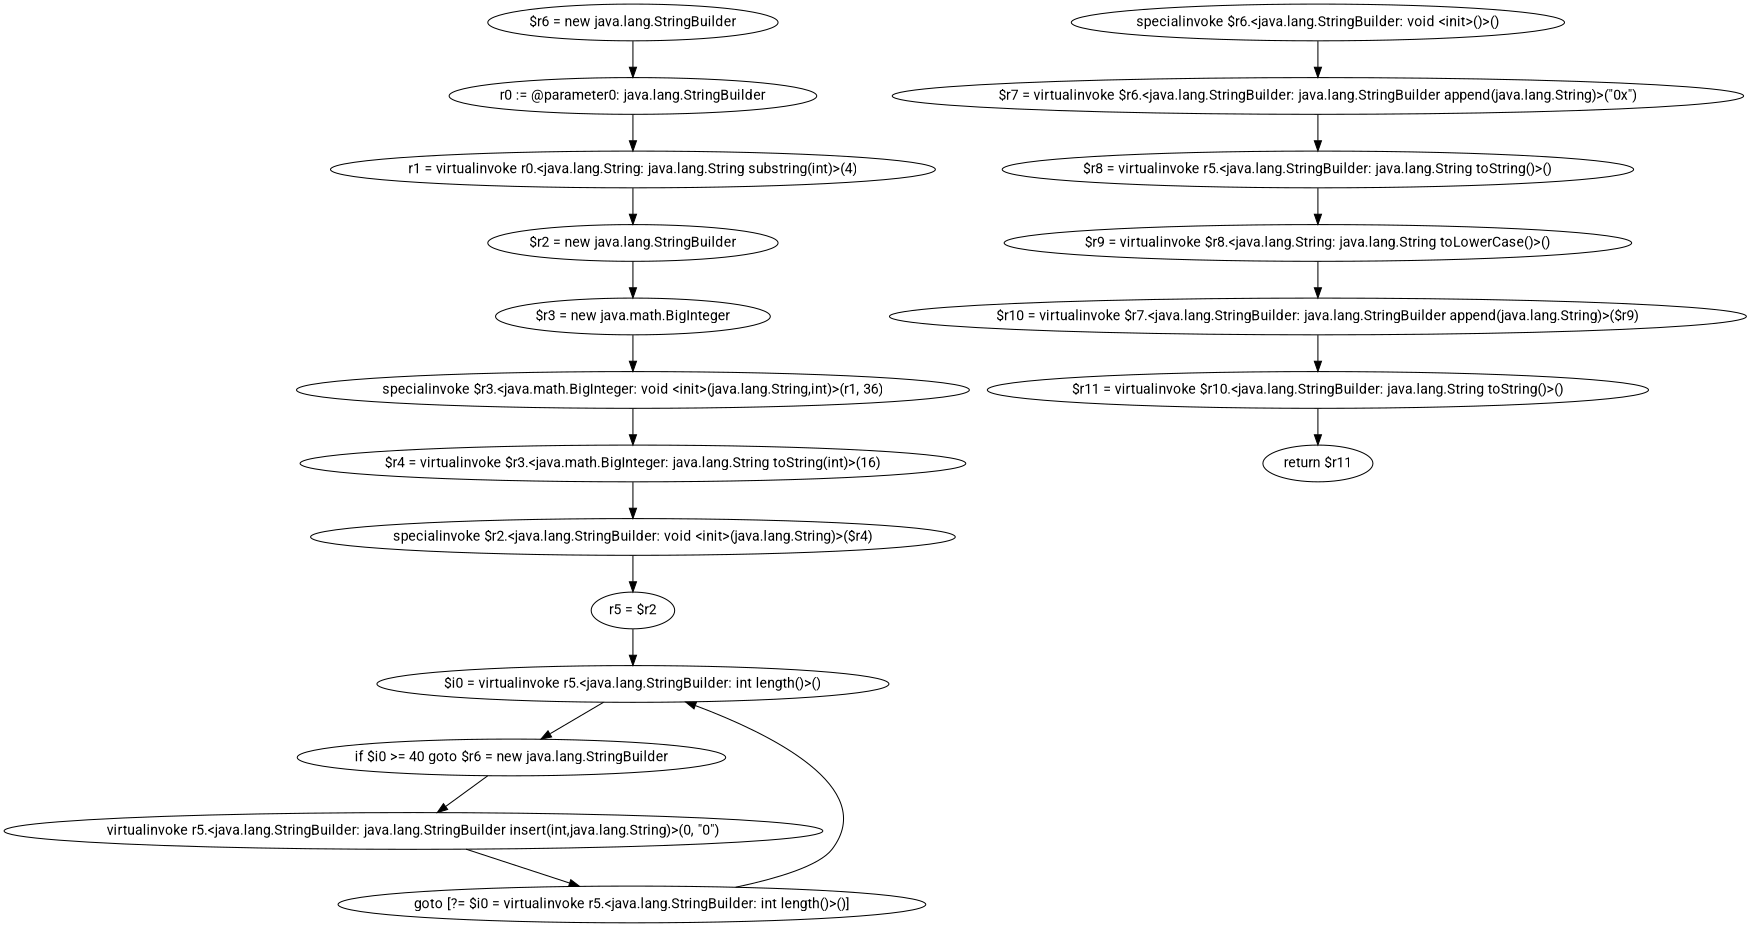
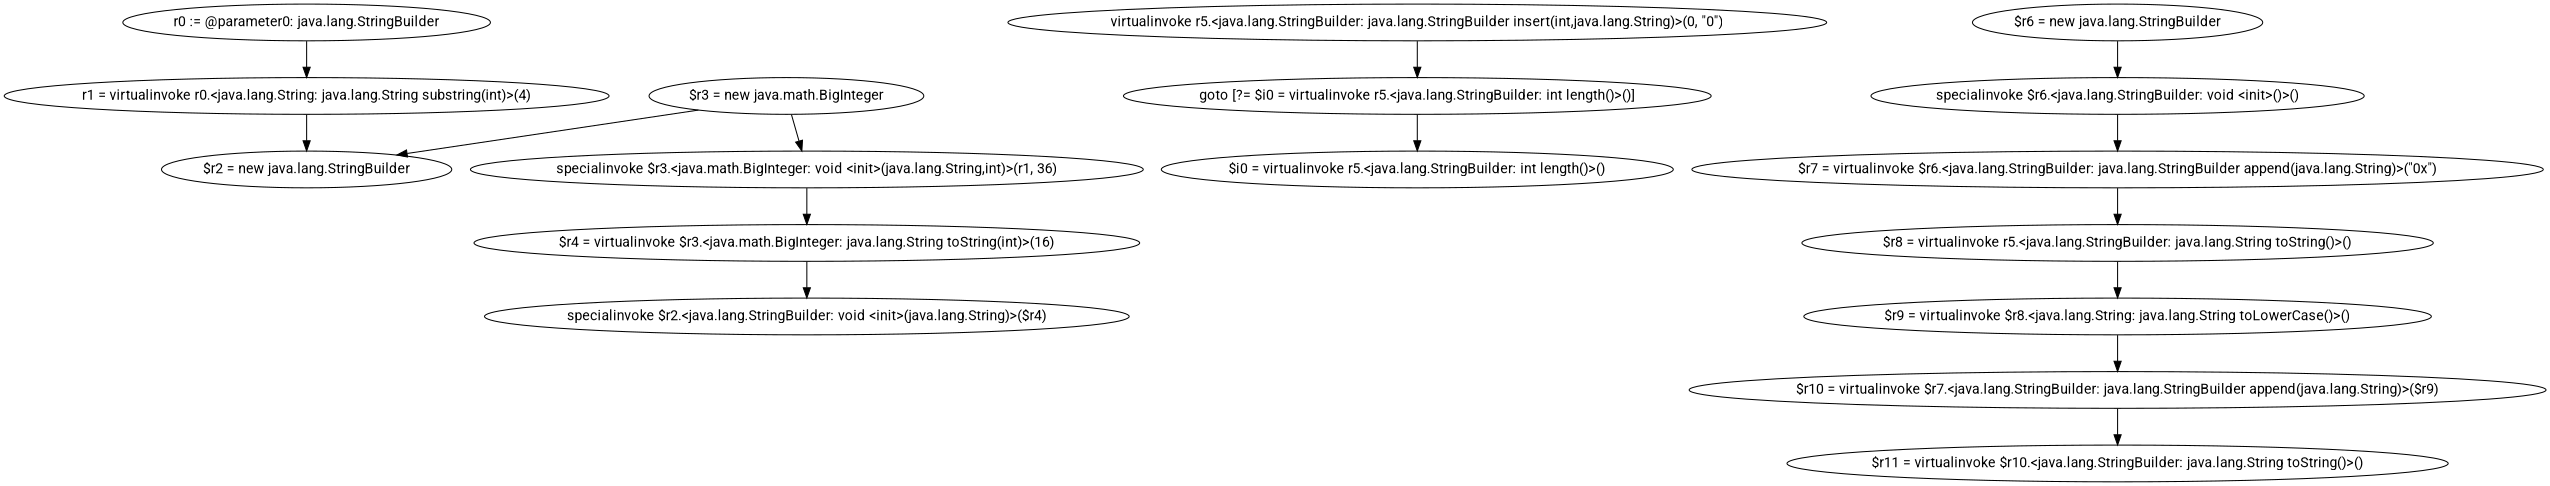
(633, 54) -> (2118, 54)
(633, 275) -> (553, 132)
(1318, 463) -> none
(633, 610) -> none
(511, 757) -> none
